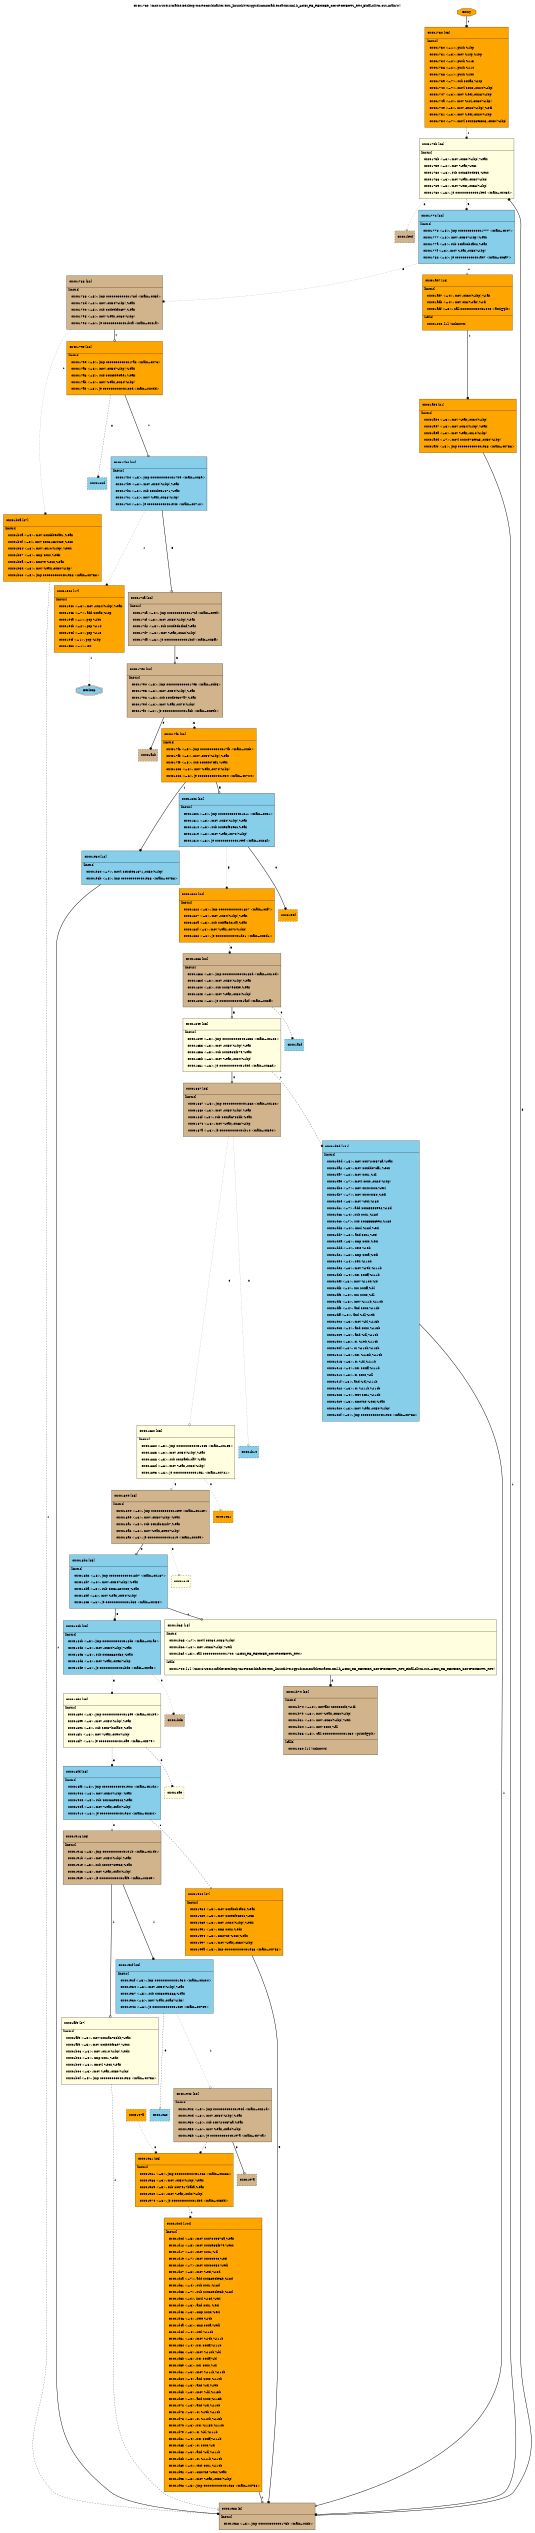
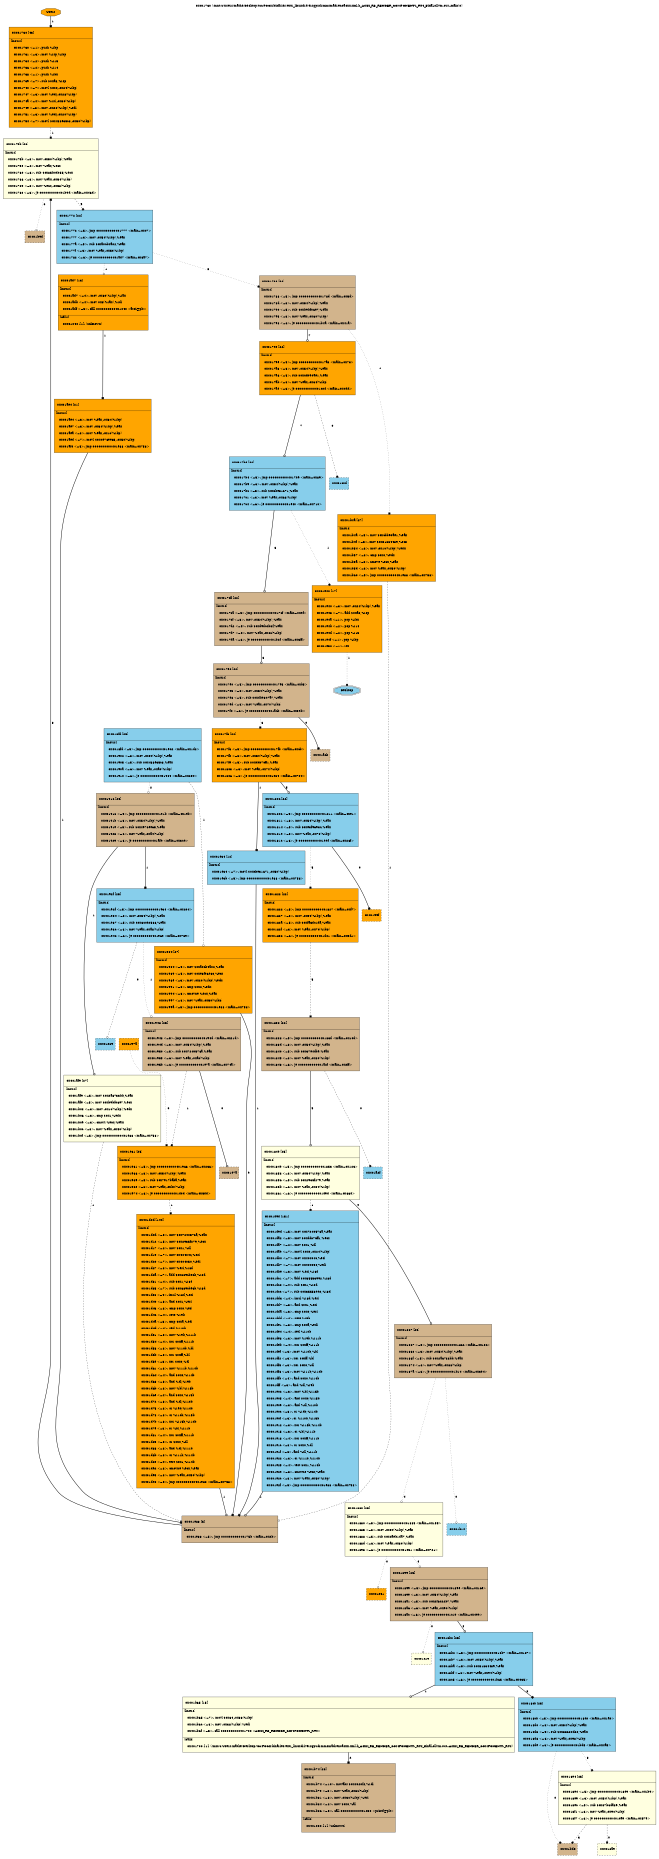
(467, 12) -> (51, 12)
(112, 1756) -> (580, 1833)
